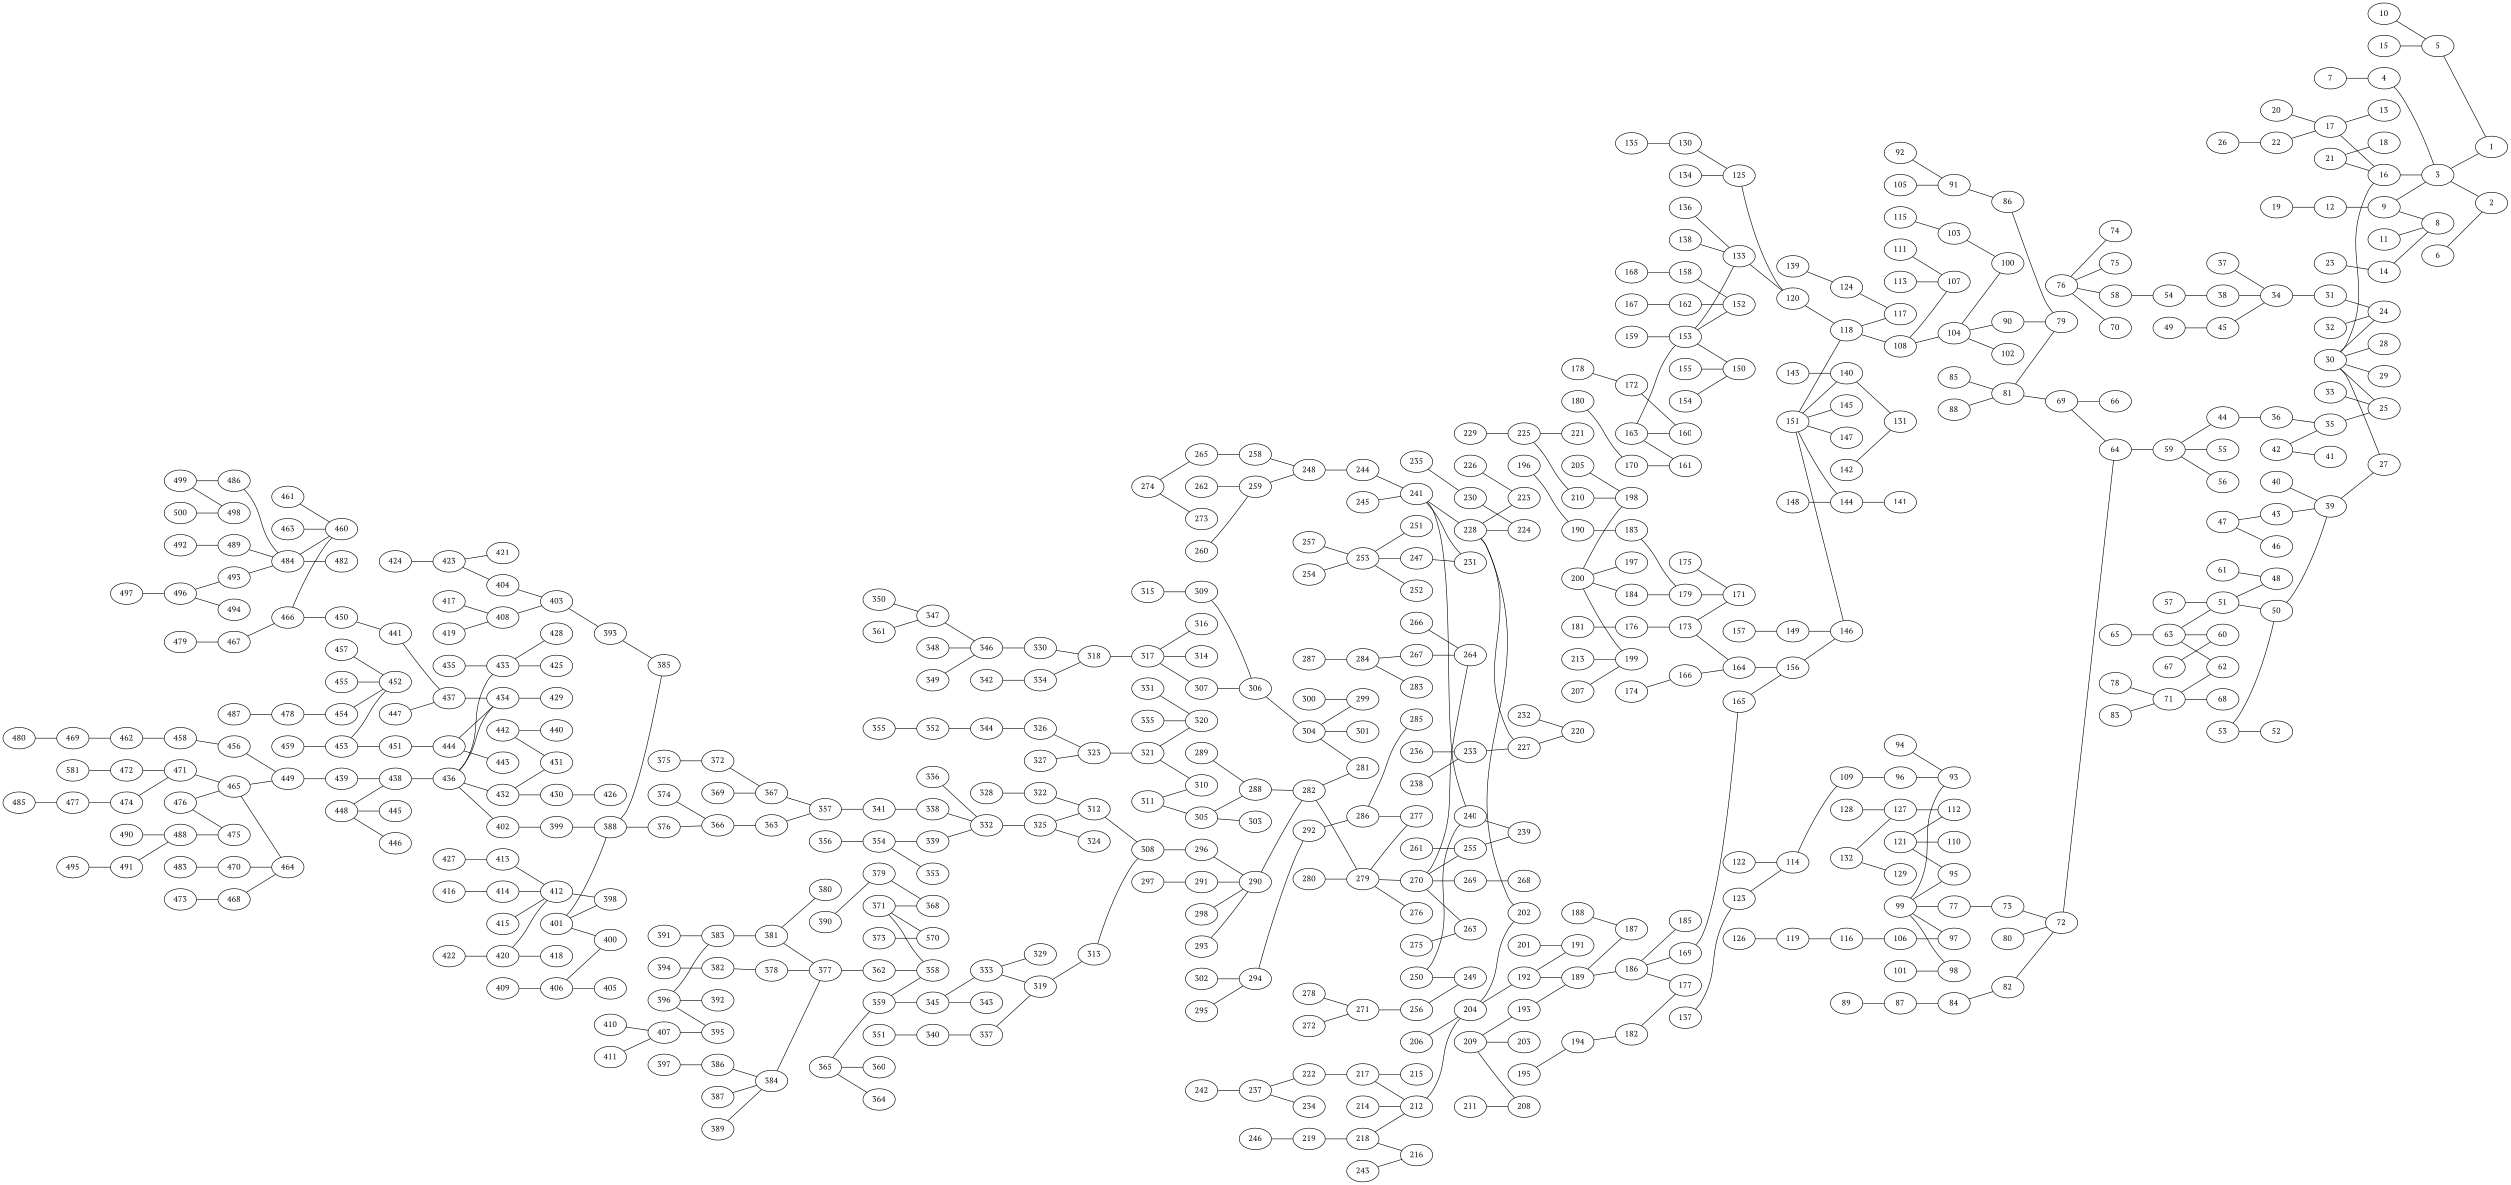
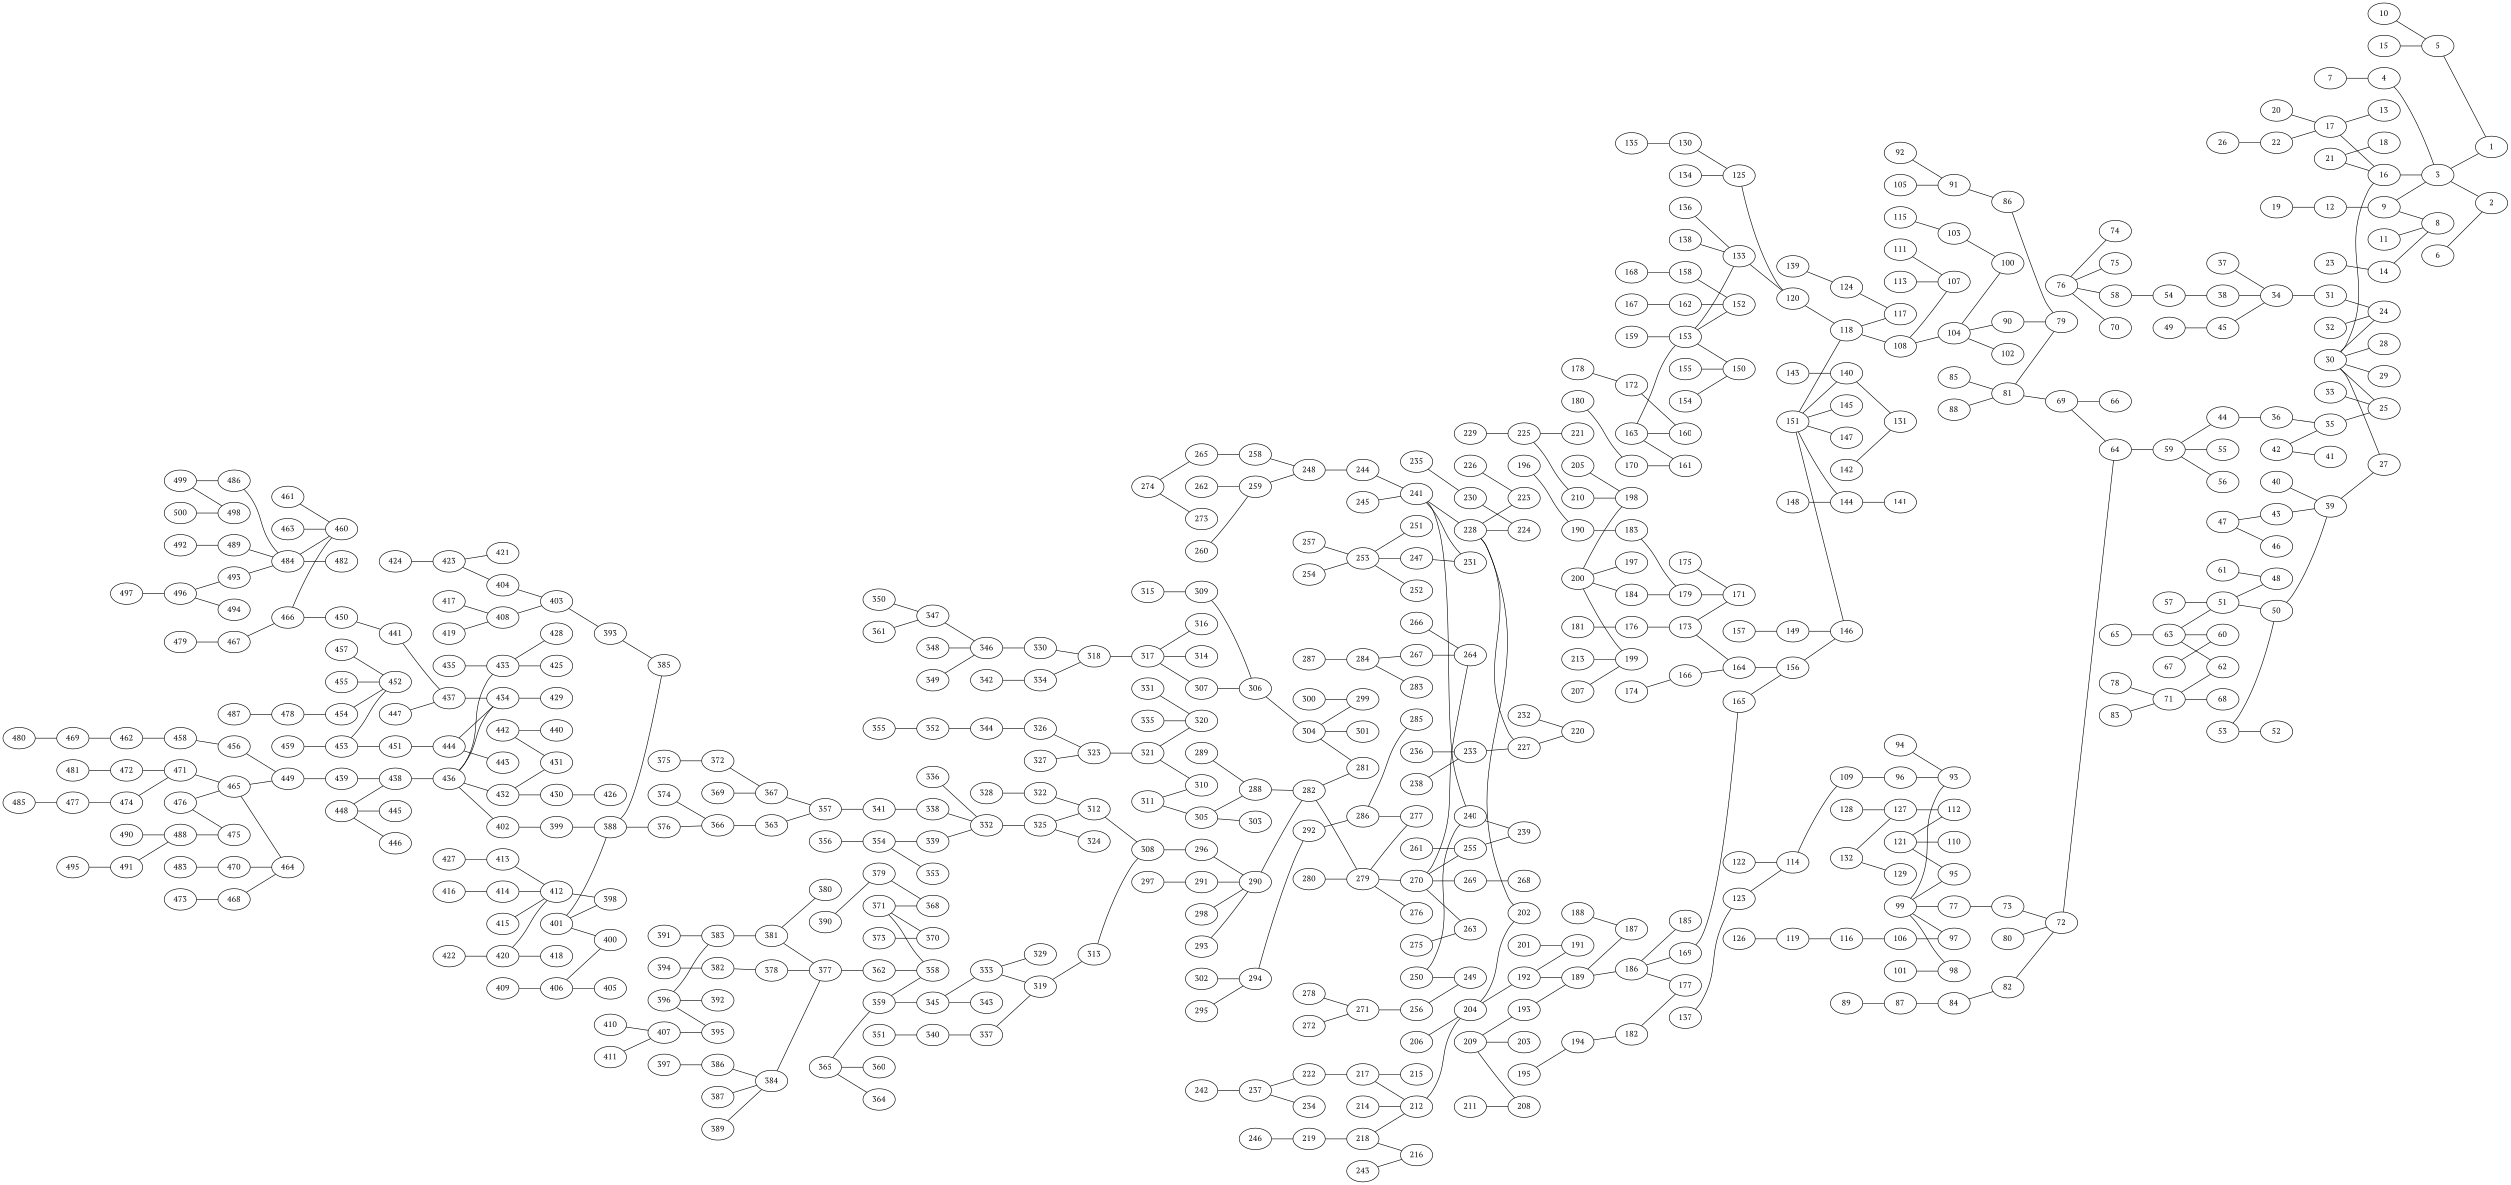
(73, 770) -> (73, 770)
(933, 938) -> (933, 938)
